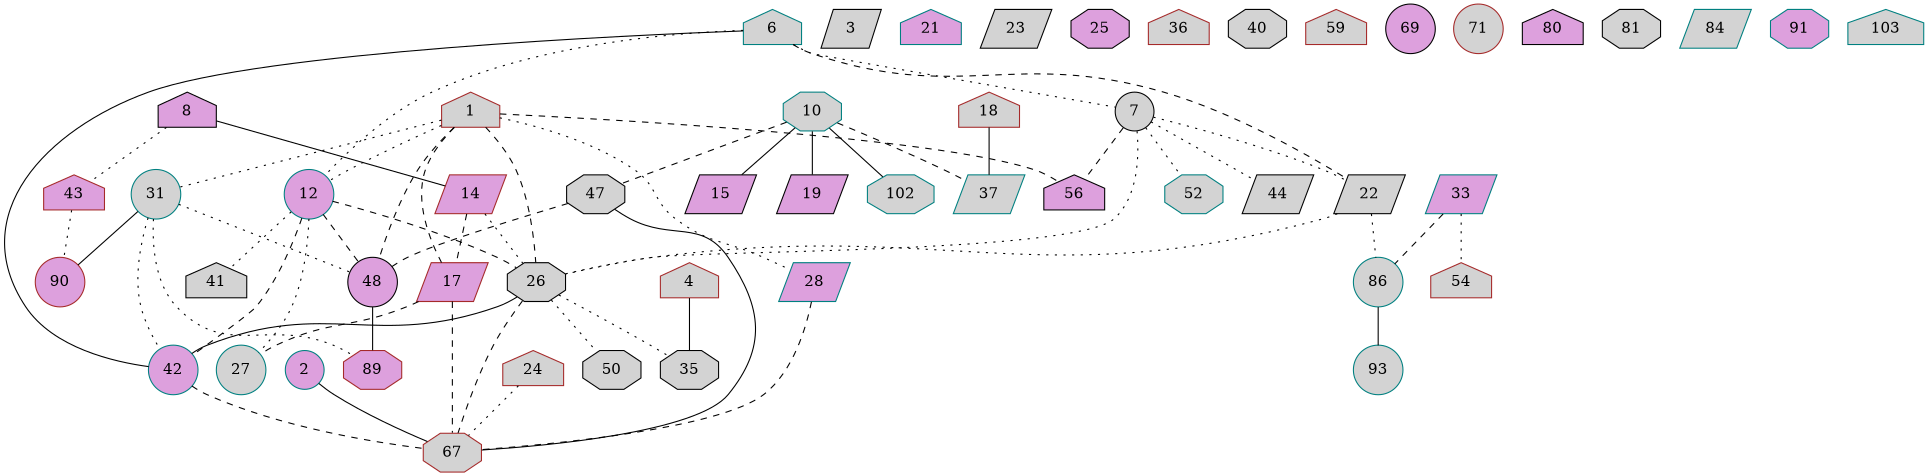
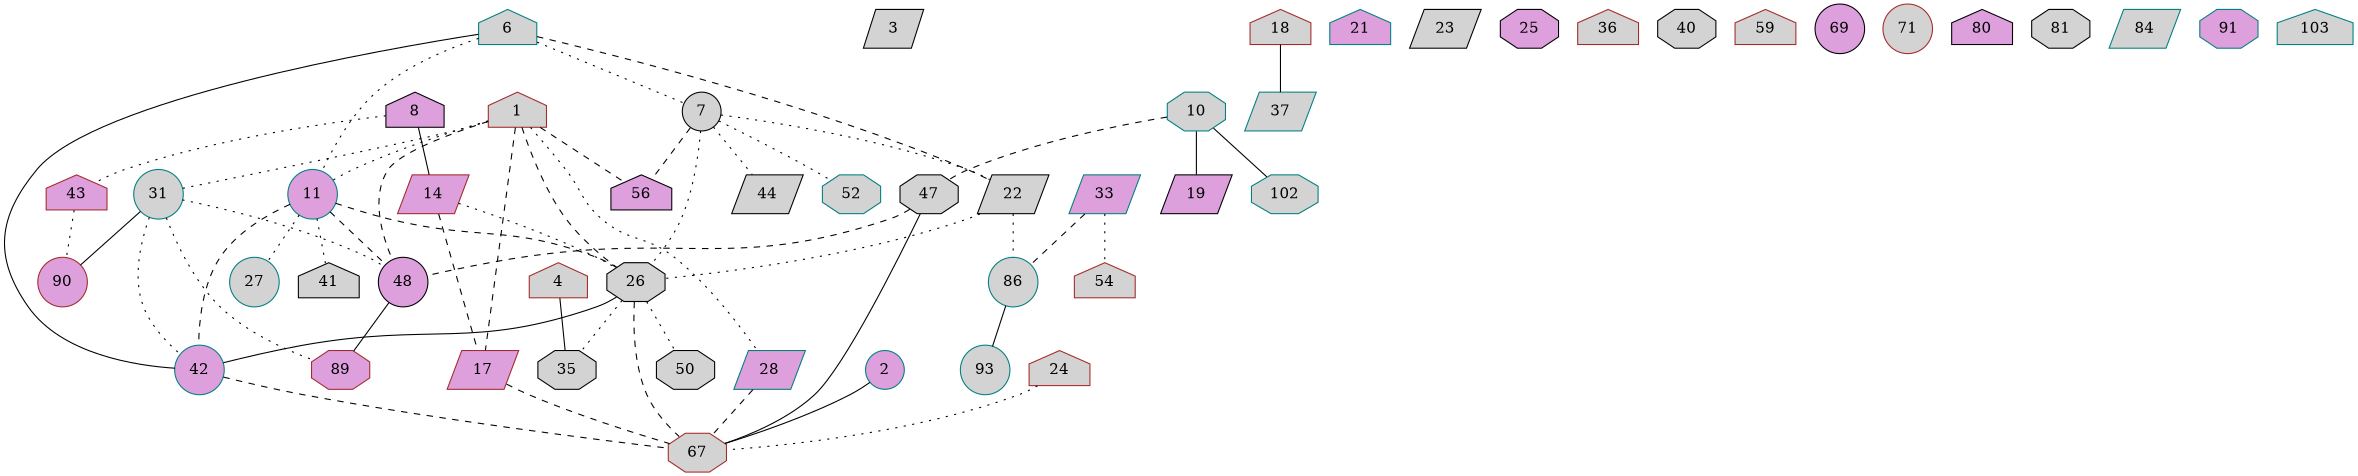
(908, 153) -> none
(309, 194) -> (313, 194)
(721, 194) -> none
(314, 331) -> none
